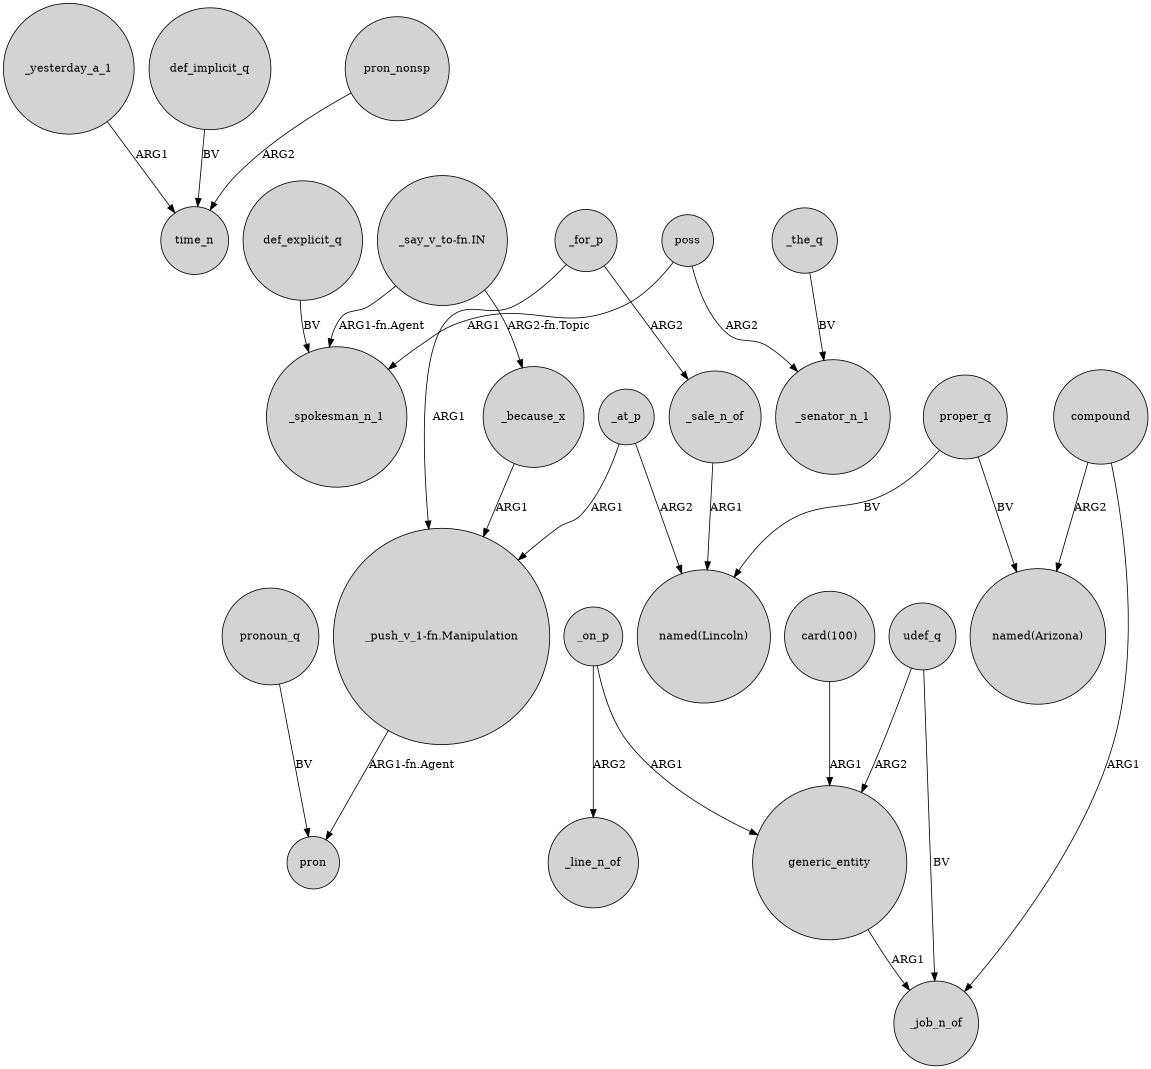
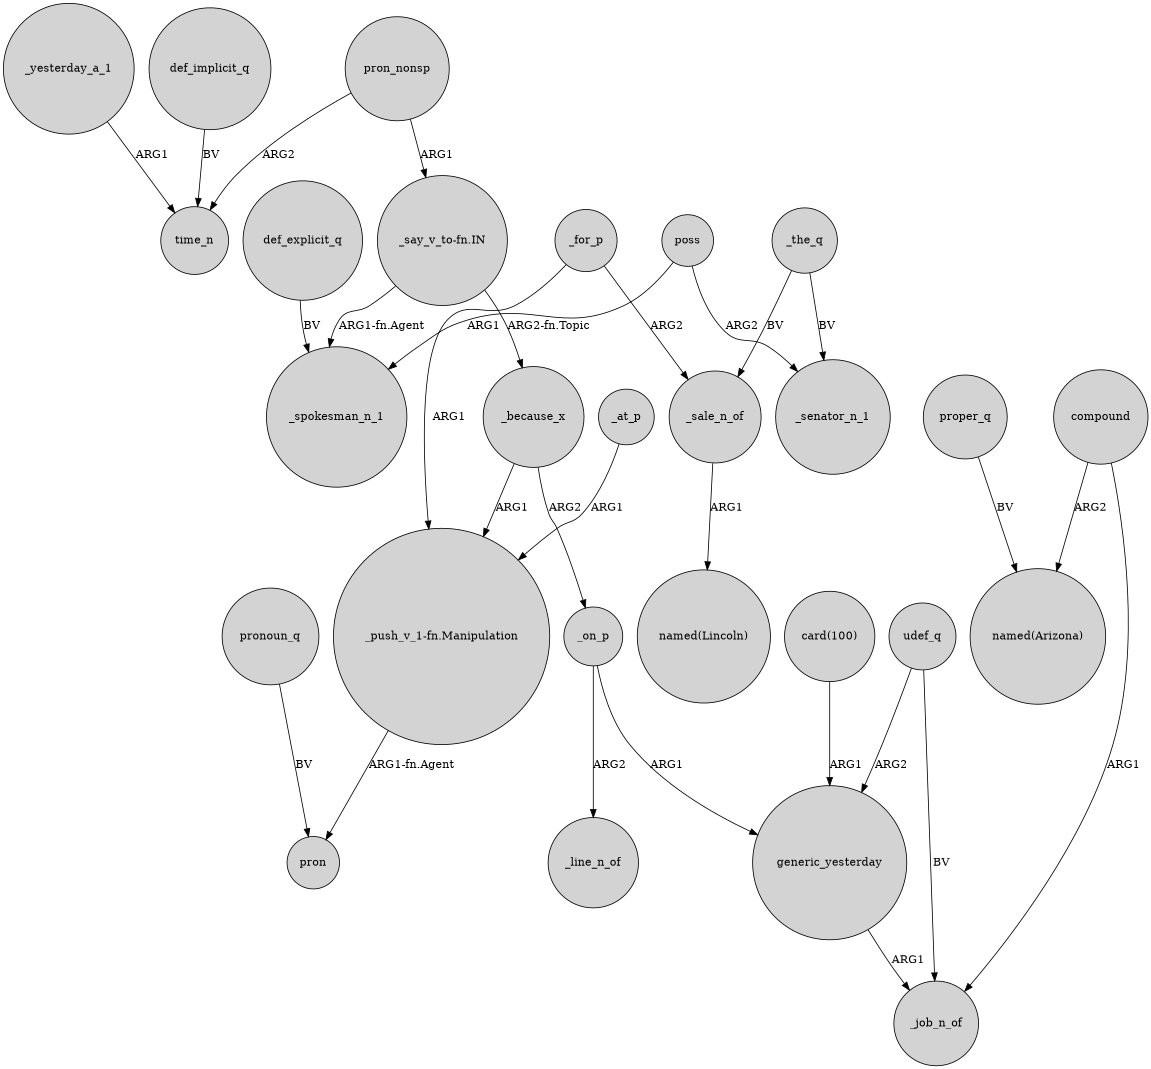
none -> (417, 144)
none -> (768, 320)
(657, 505) -> none
(836, 506) -> none
none -> (559, 534)
(830, 863) -> (830, 863)
